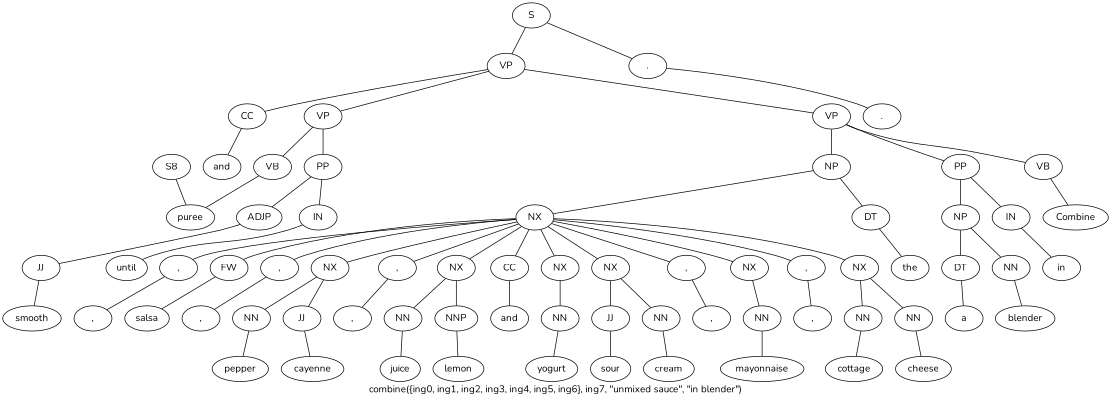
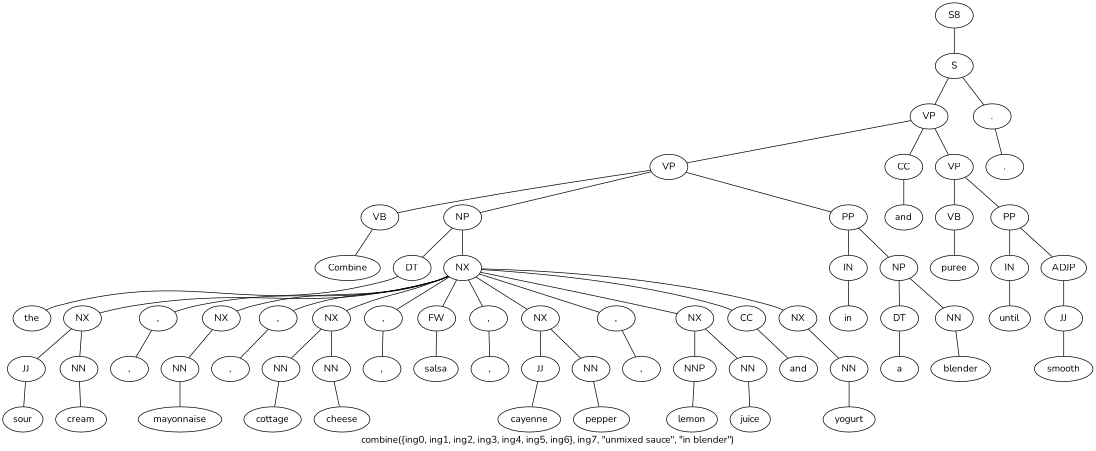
(181, 192) -> (954, 41)
